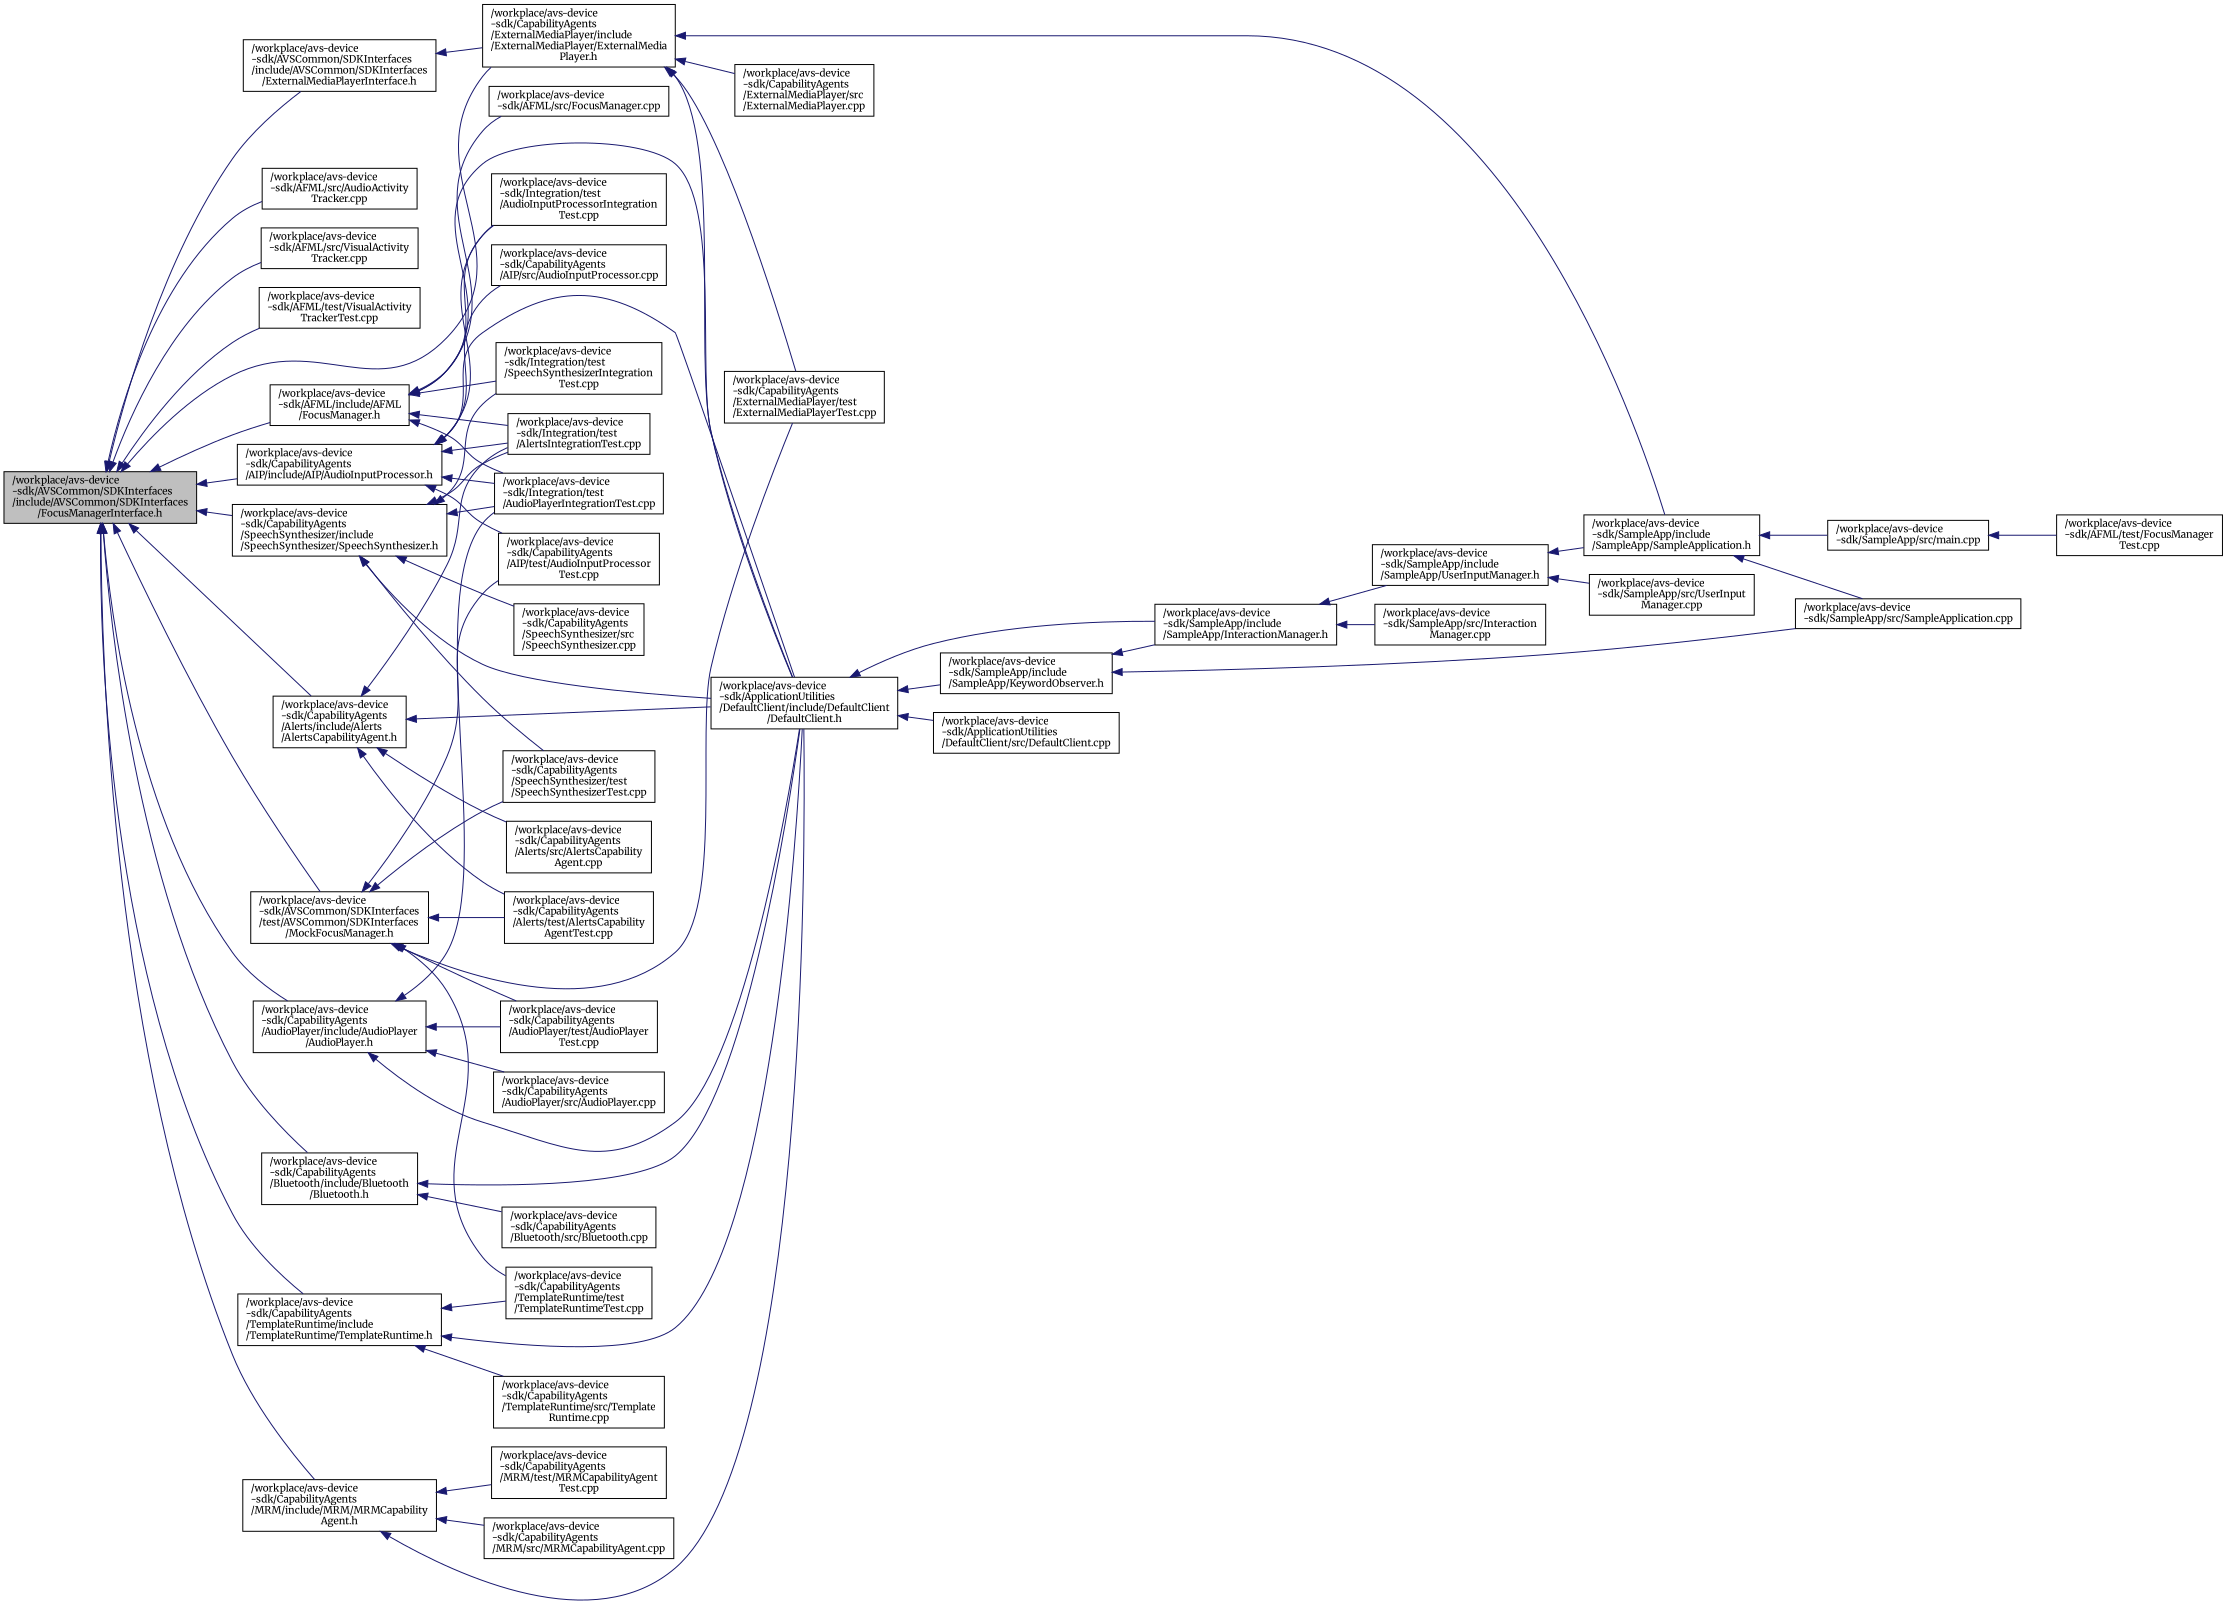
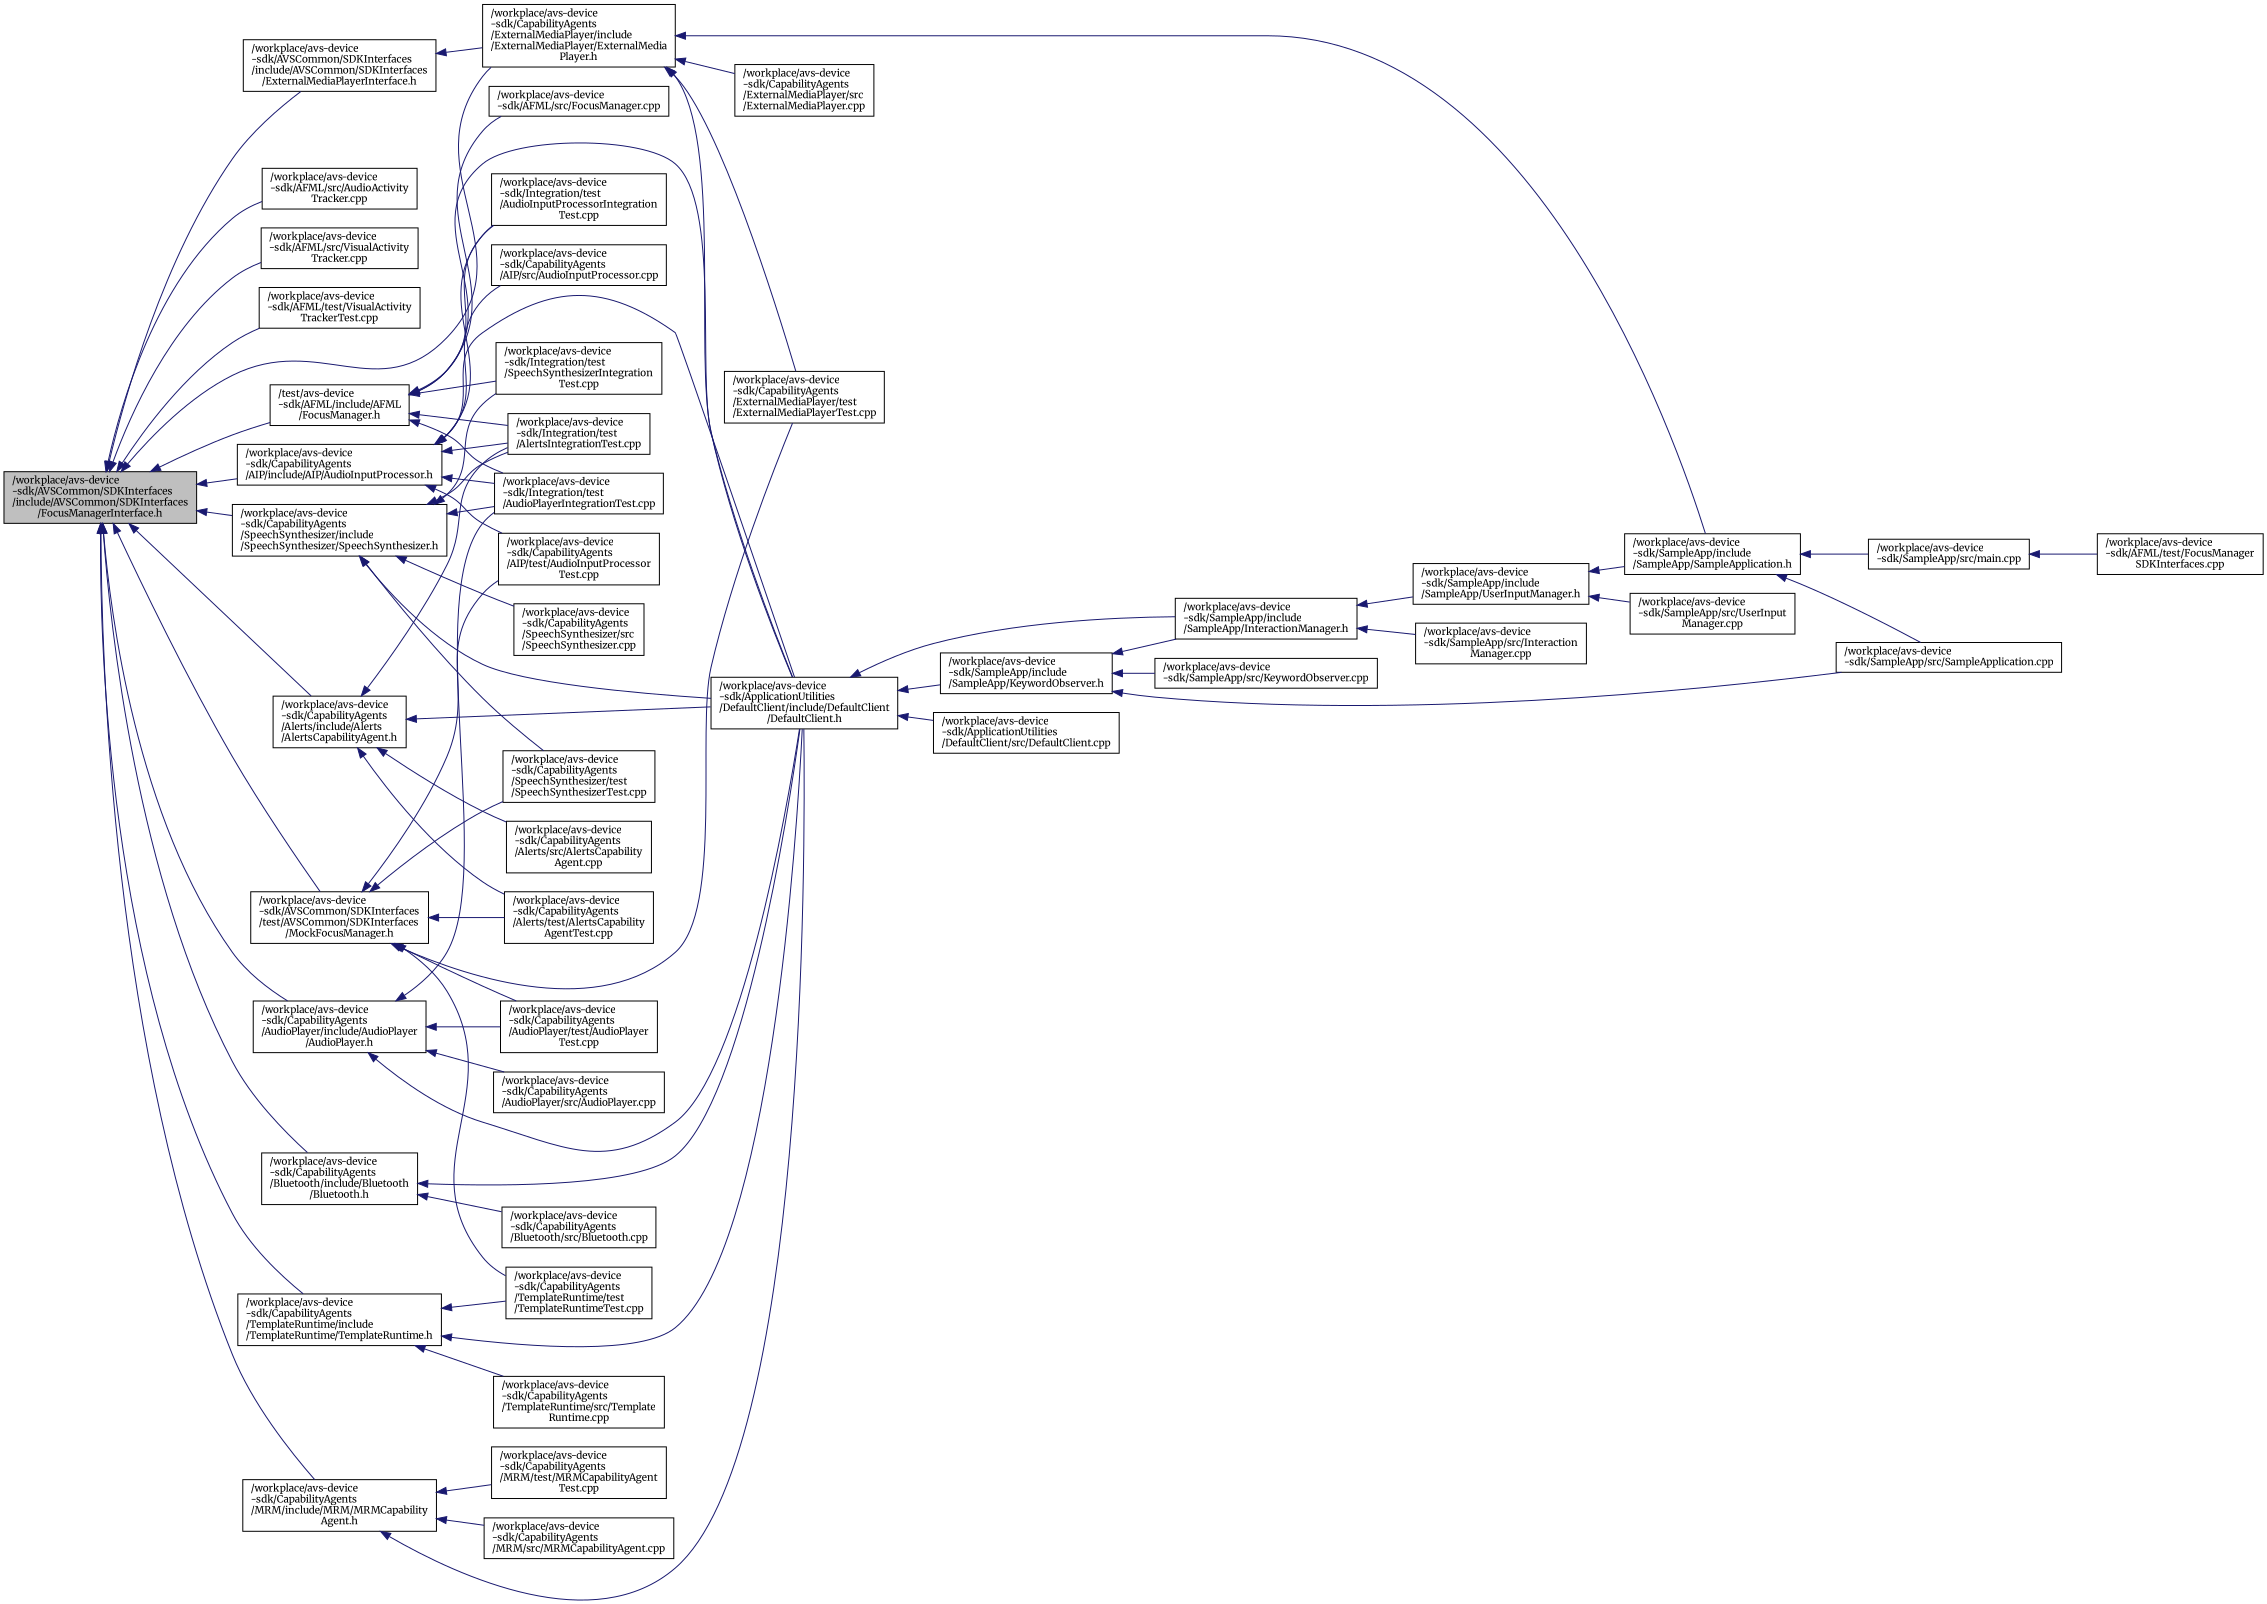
(340, 405) -> (340, 405)
(2140, 535) -> (2180, 554)
none -> (1266, 673)
